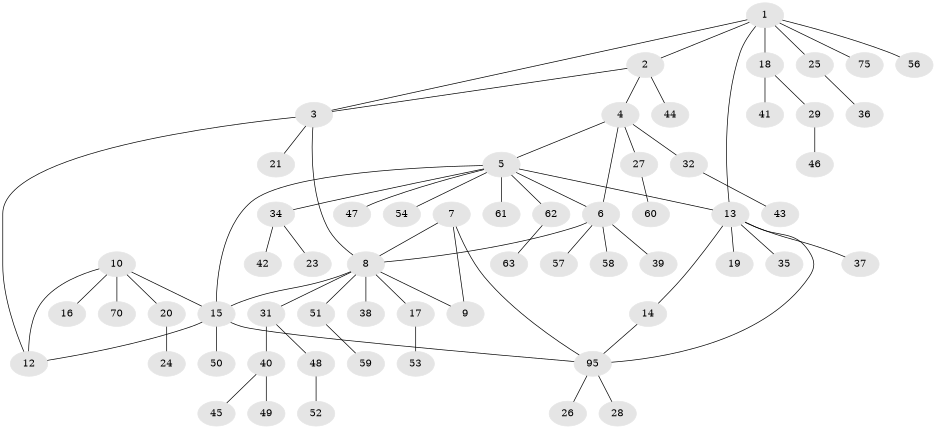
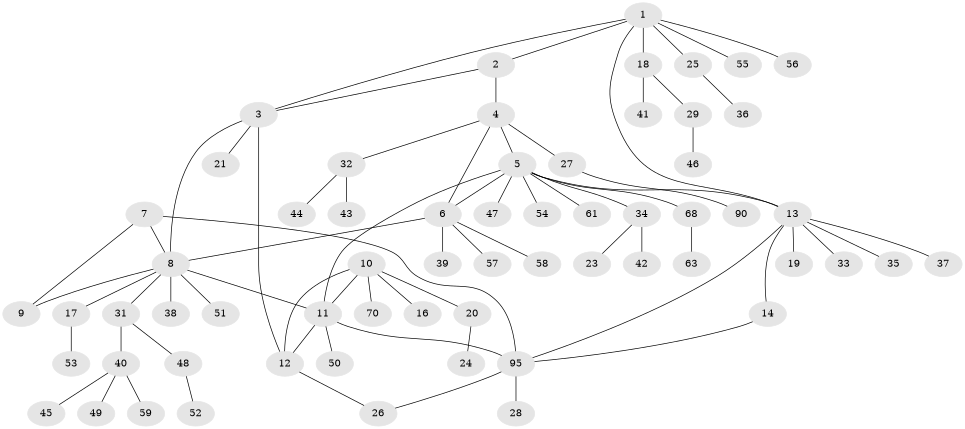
(865, 65) -> (743, 65)
(658, 90) -> (322, 189)
(551, 214) -> (692, 214)
(651, 214) -> (741, 214)
none -> (844, 264)
(216, 314) -> (323, 314)
(336, 335) -> (134, 389)
none -> (332, 389)
